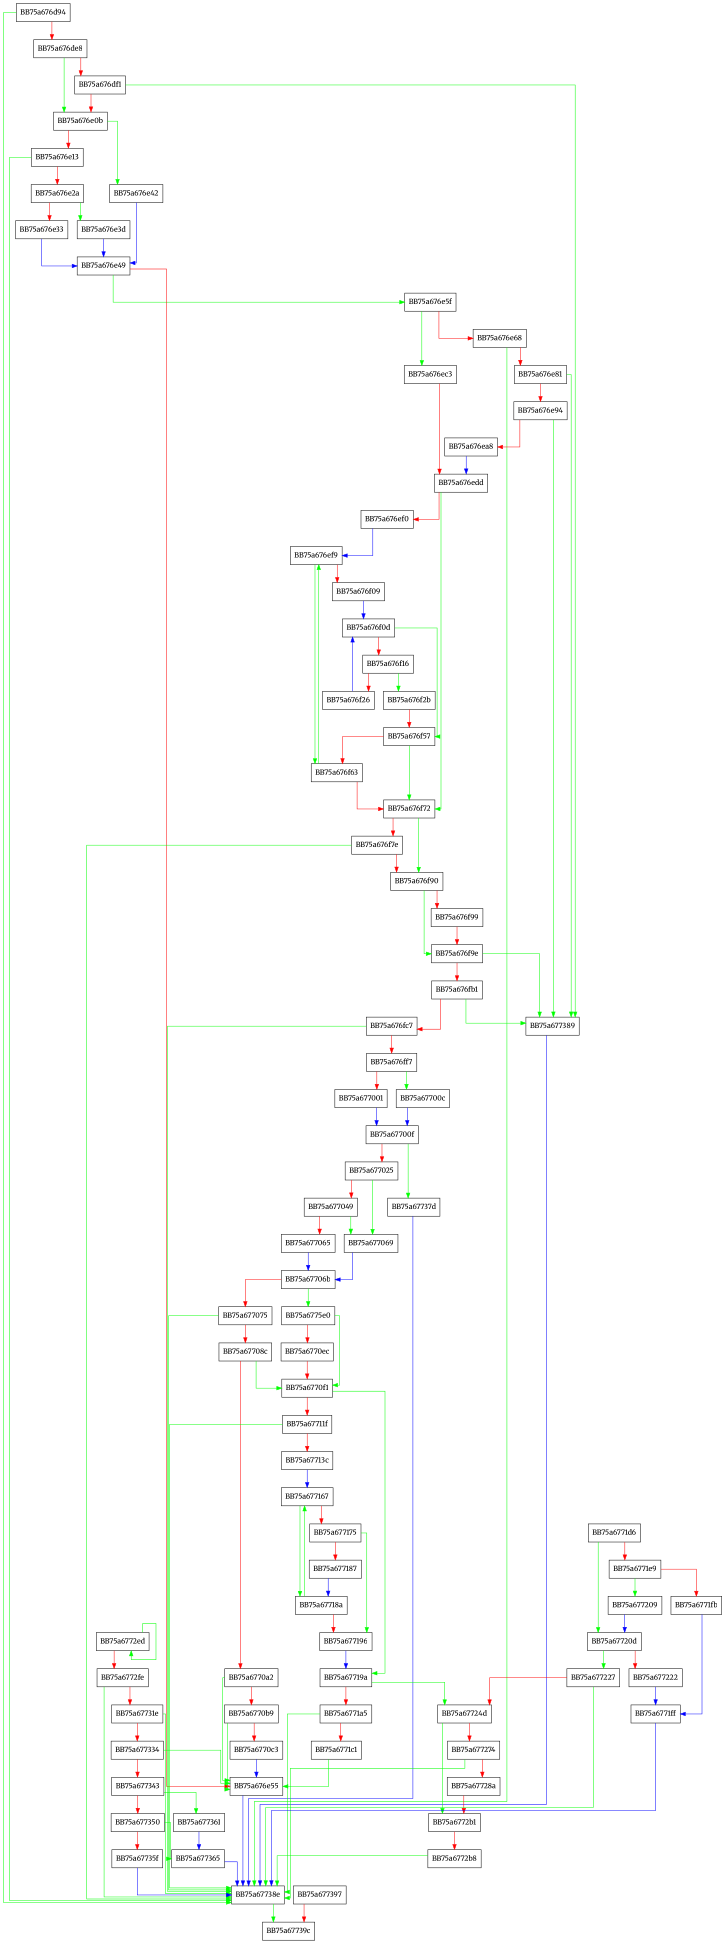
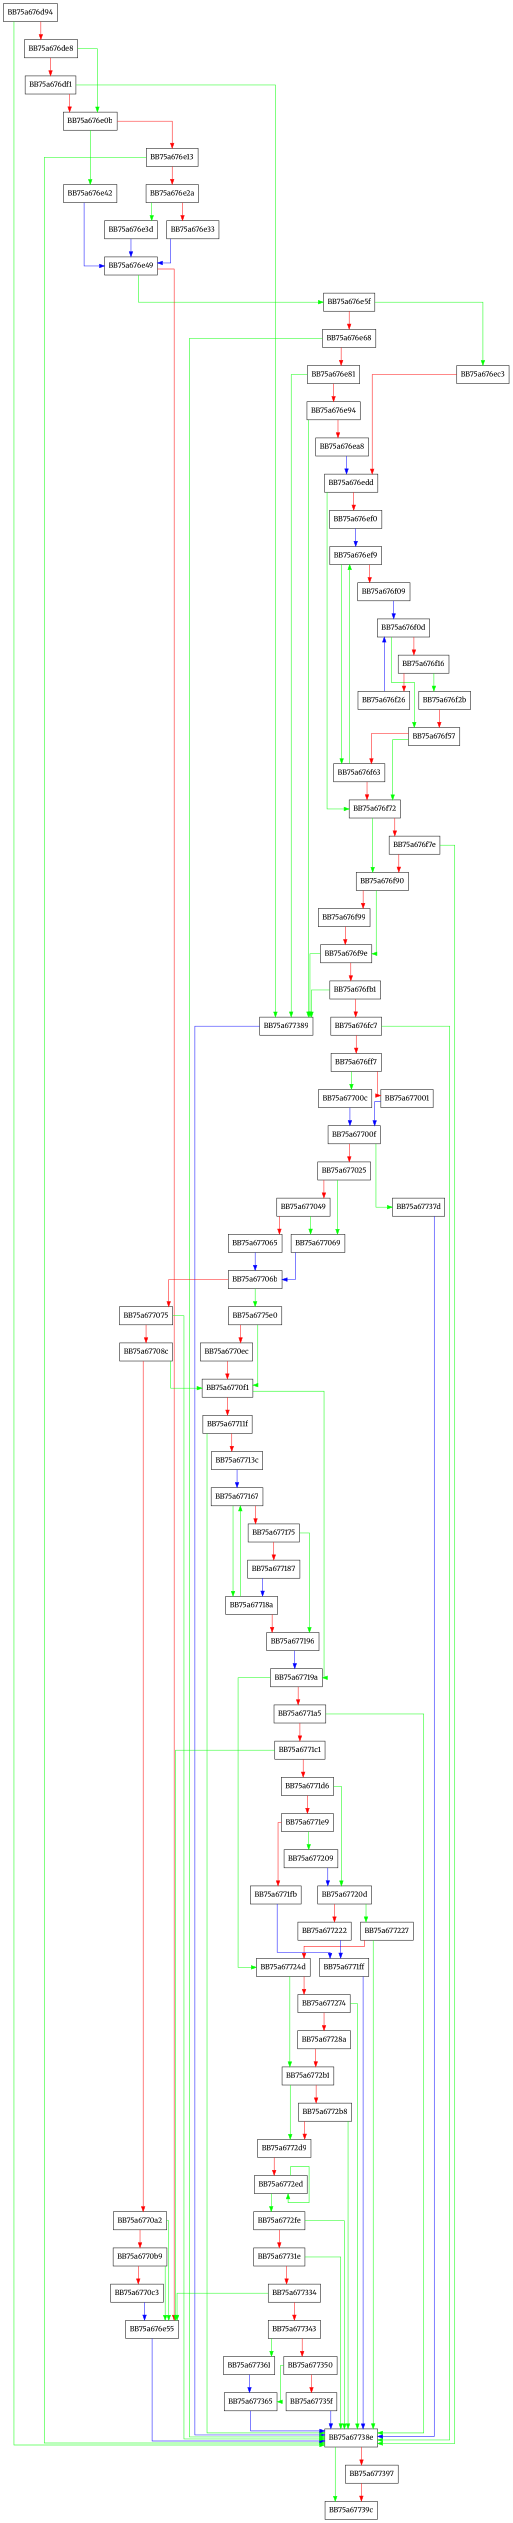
(114, 1657) -> (271, 2200)
none -> (303, 1766)
none -> (284, 2148)
none -> (361, 2453)
